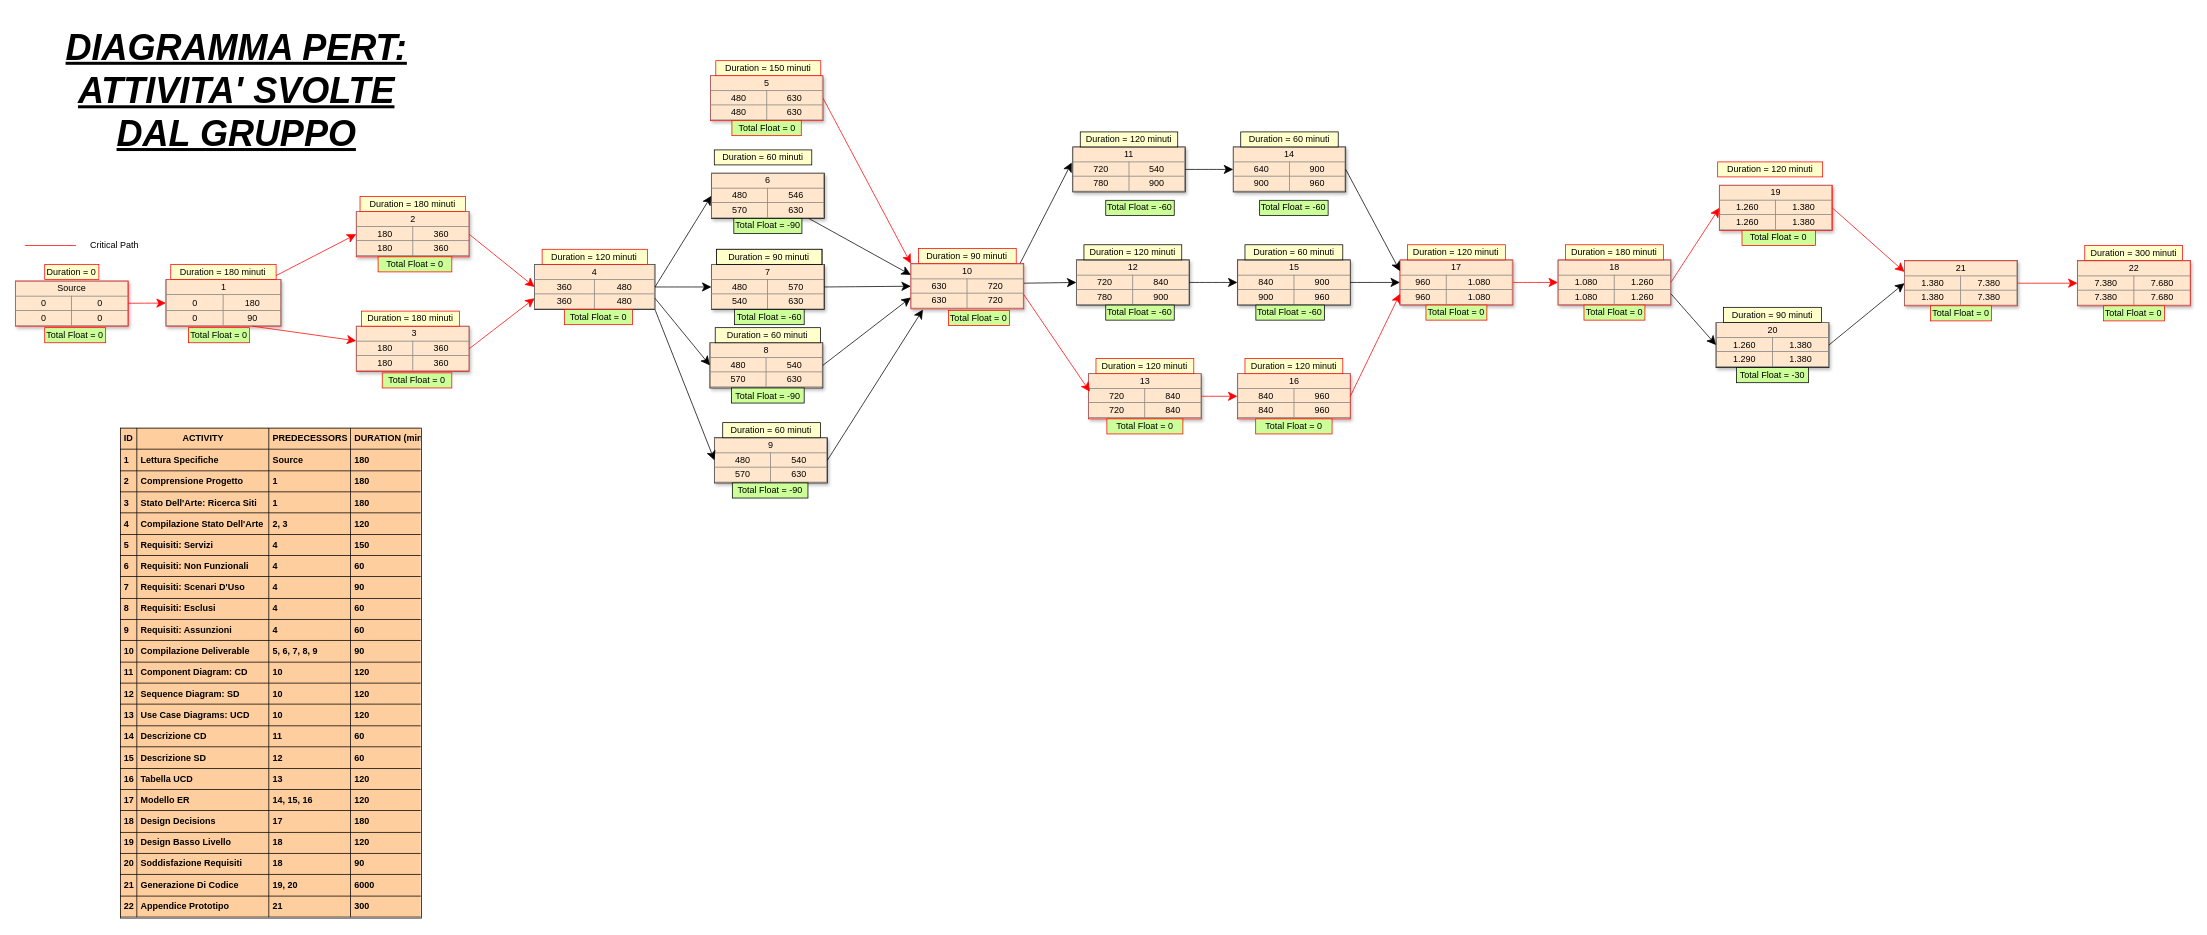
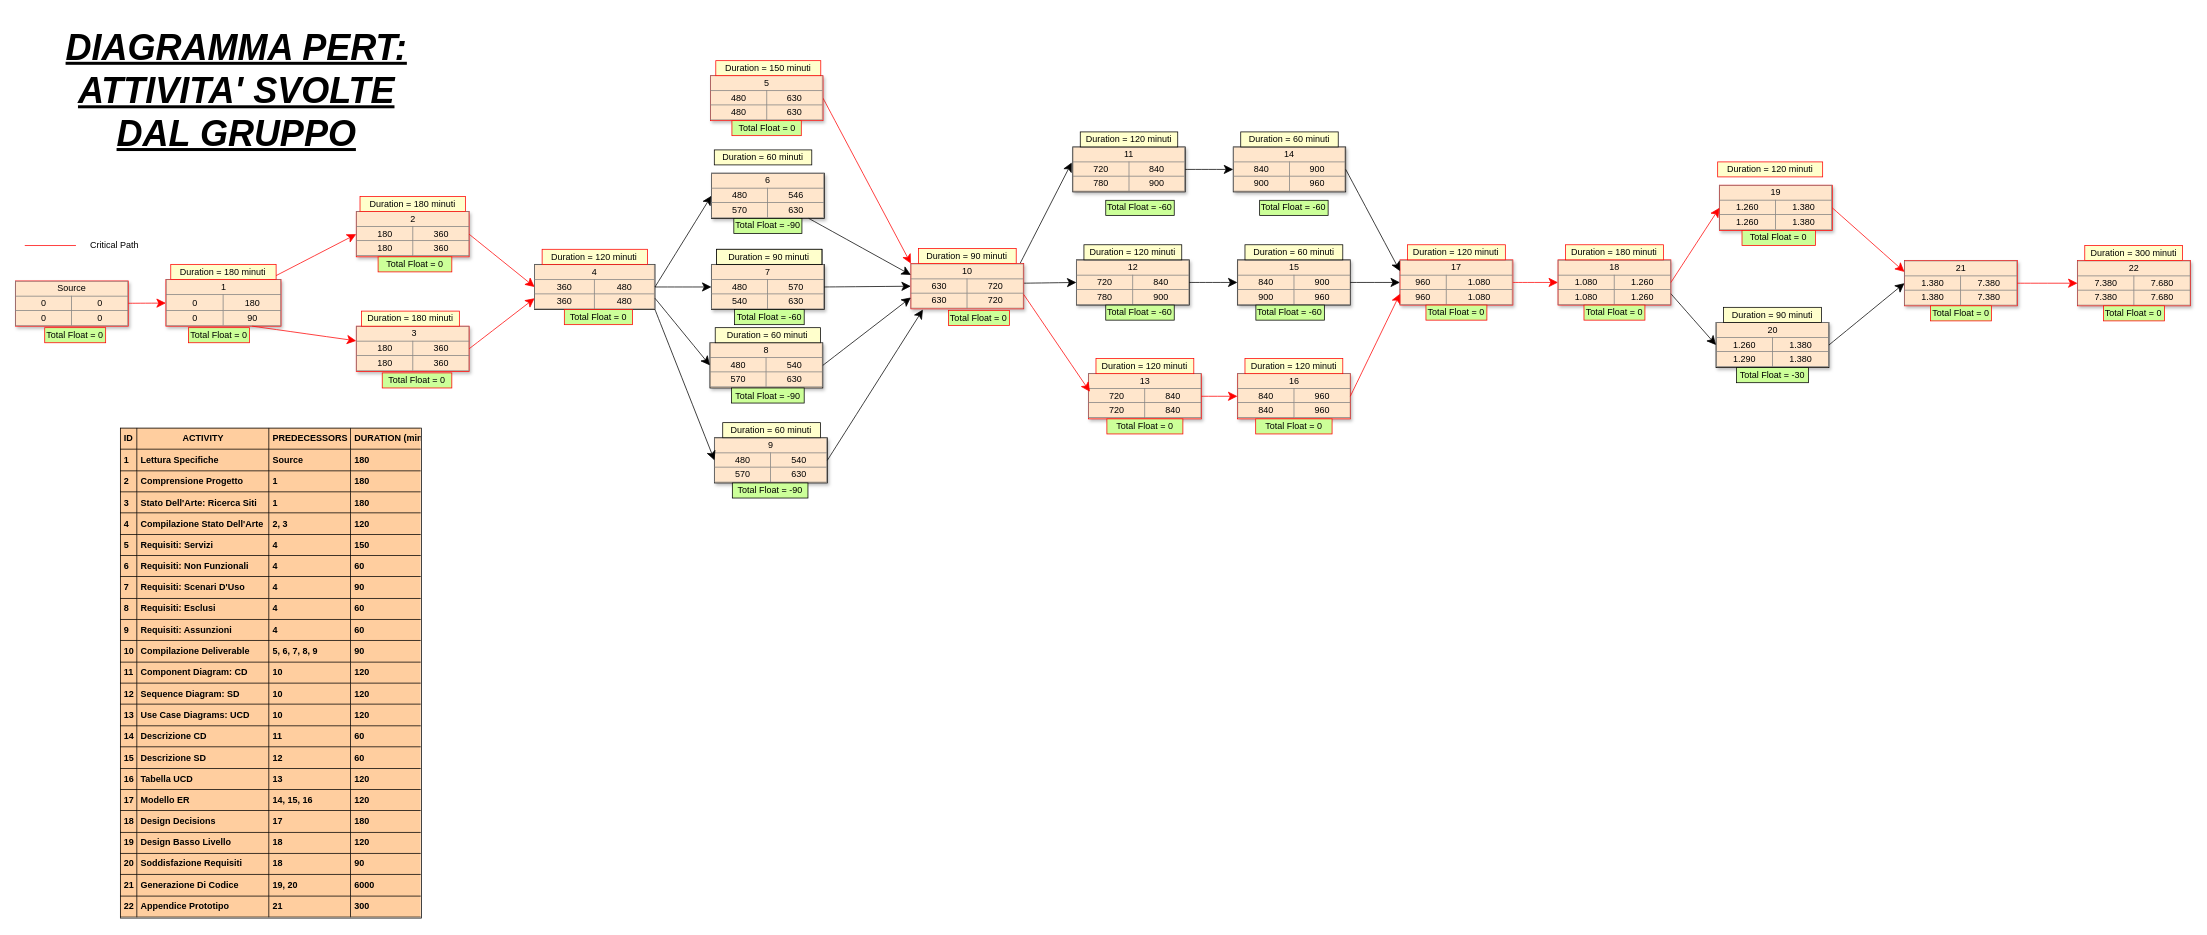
(1129, 163) -> (1129, 163)
(1290, 163) -> (1290, 163)
(72, 272) -> none
